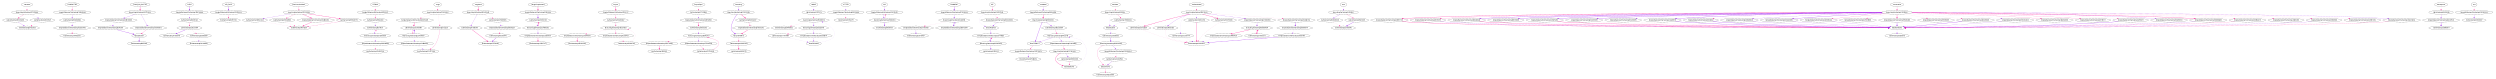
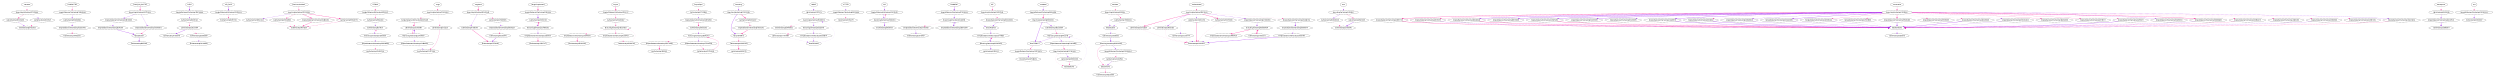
(1055, 60) -> (1055, 60)
